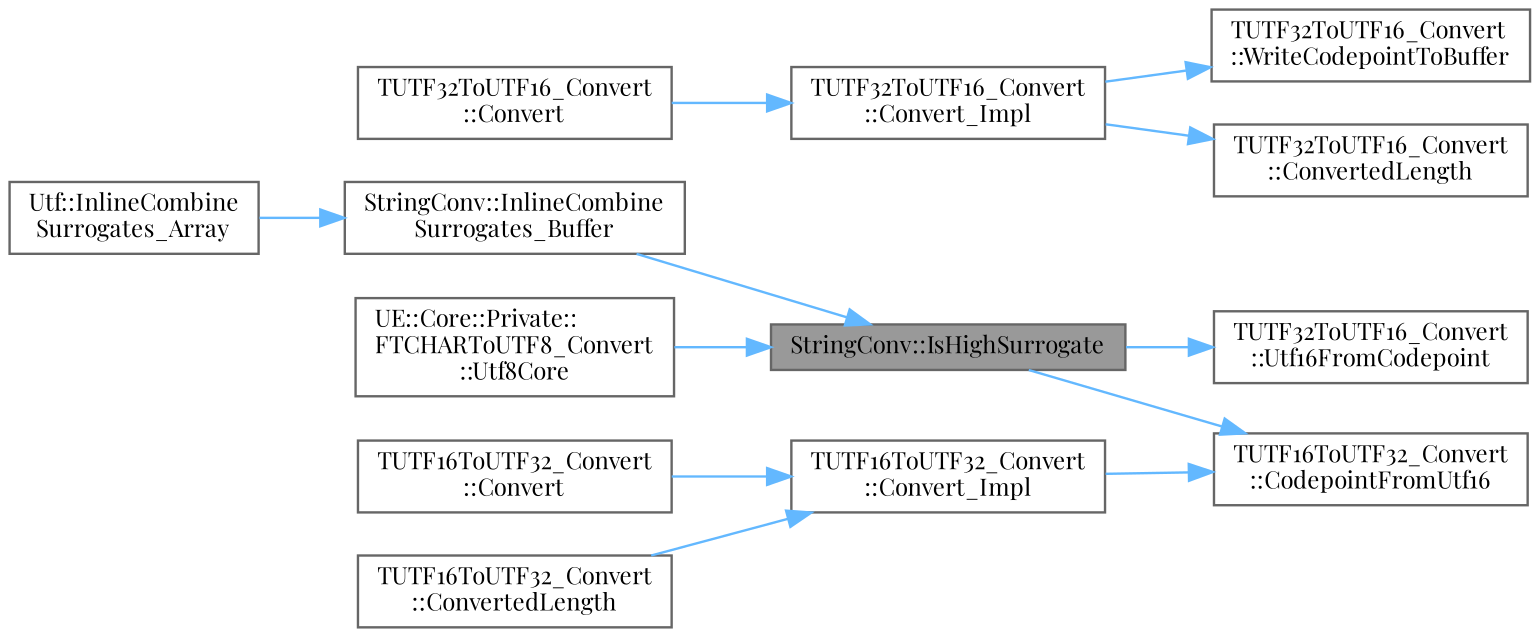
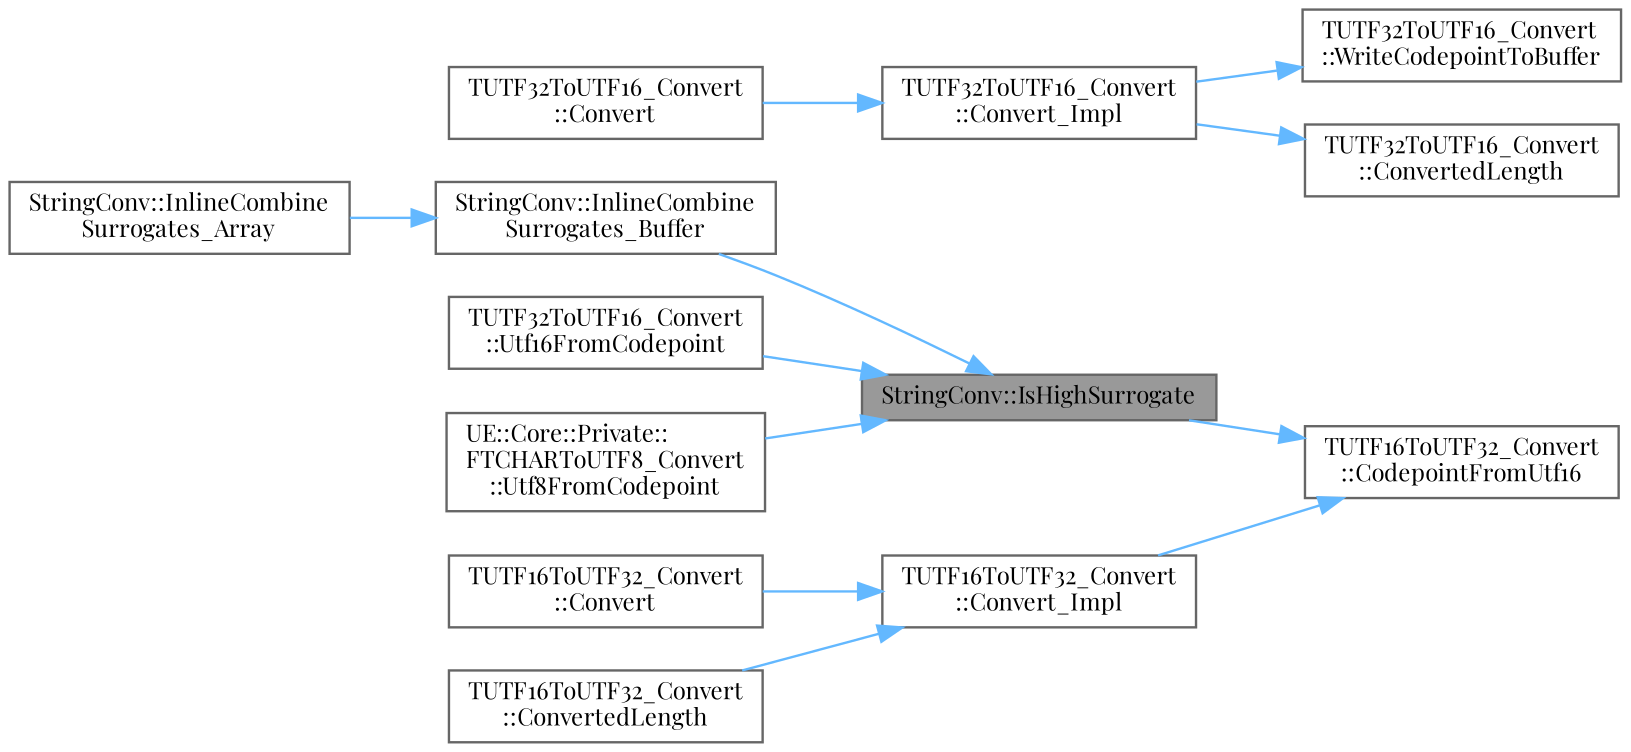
(134, 218) -> (180, 218)
(515, 347) -> (606, 462)
(1157, 347) -> (812, 364)
